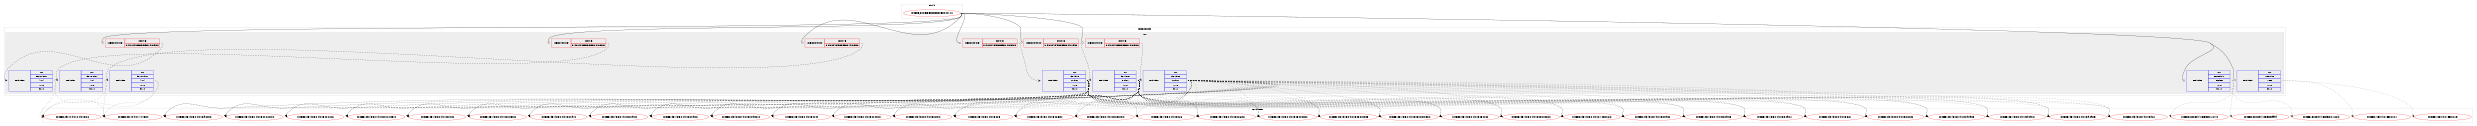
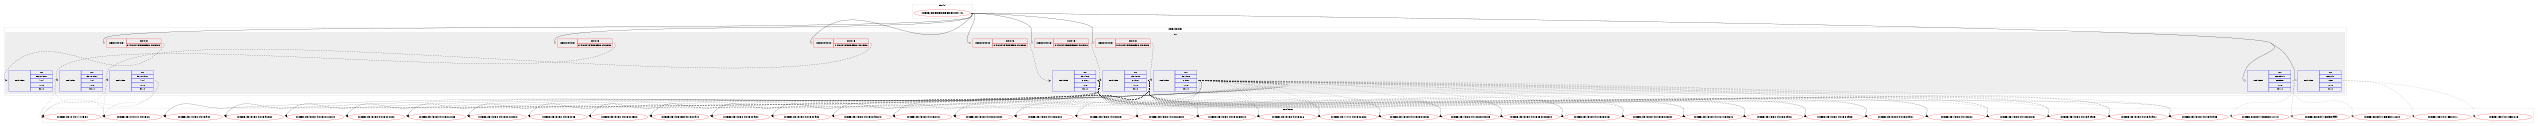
none -> (437, 117)
(559, 117) -> (680, 117)
(1227, 117) -> (1349, 117)
(2139, 117) -> (194, 117)
